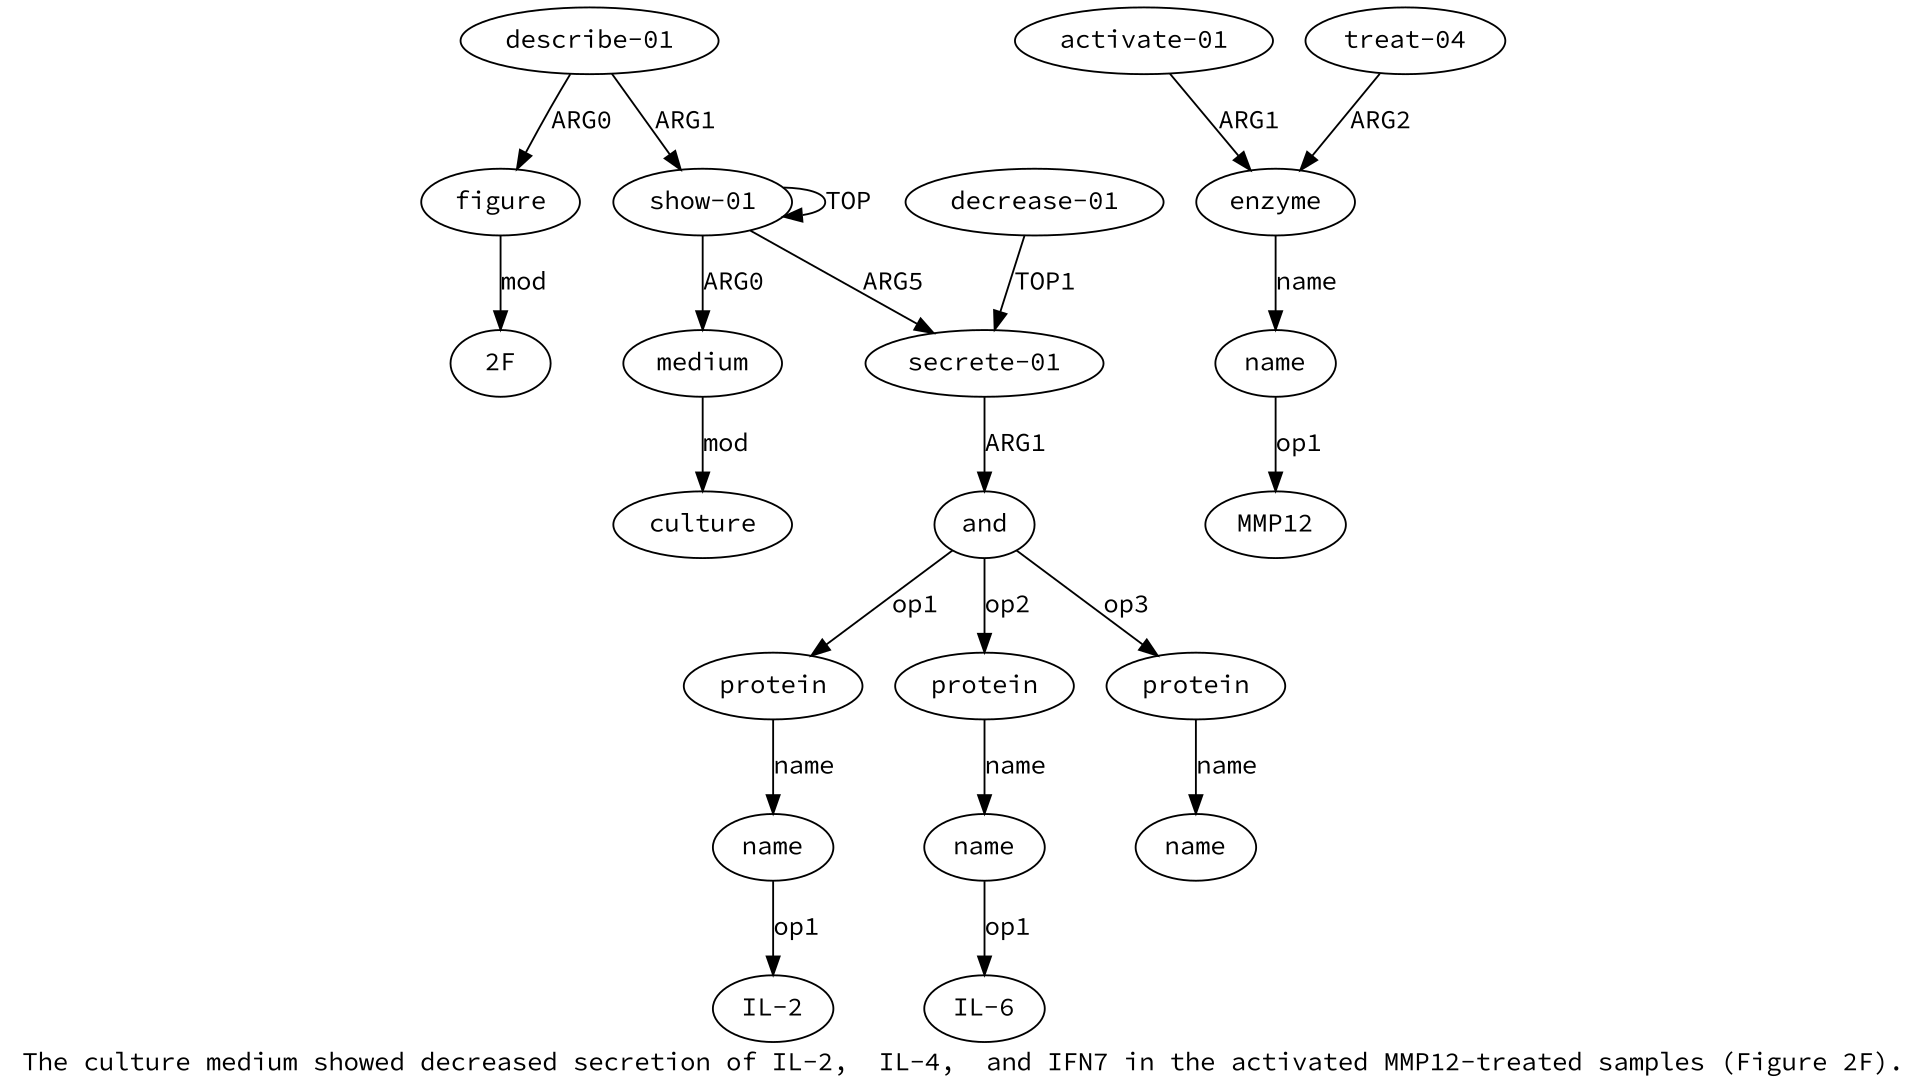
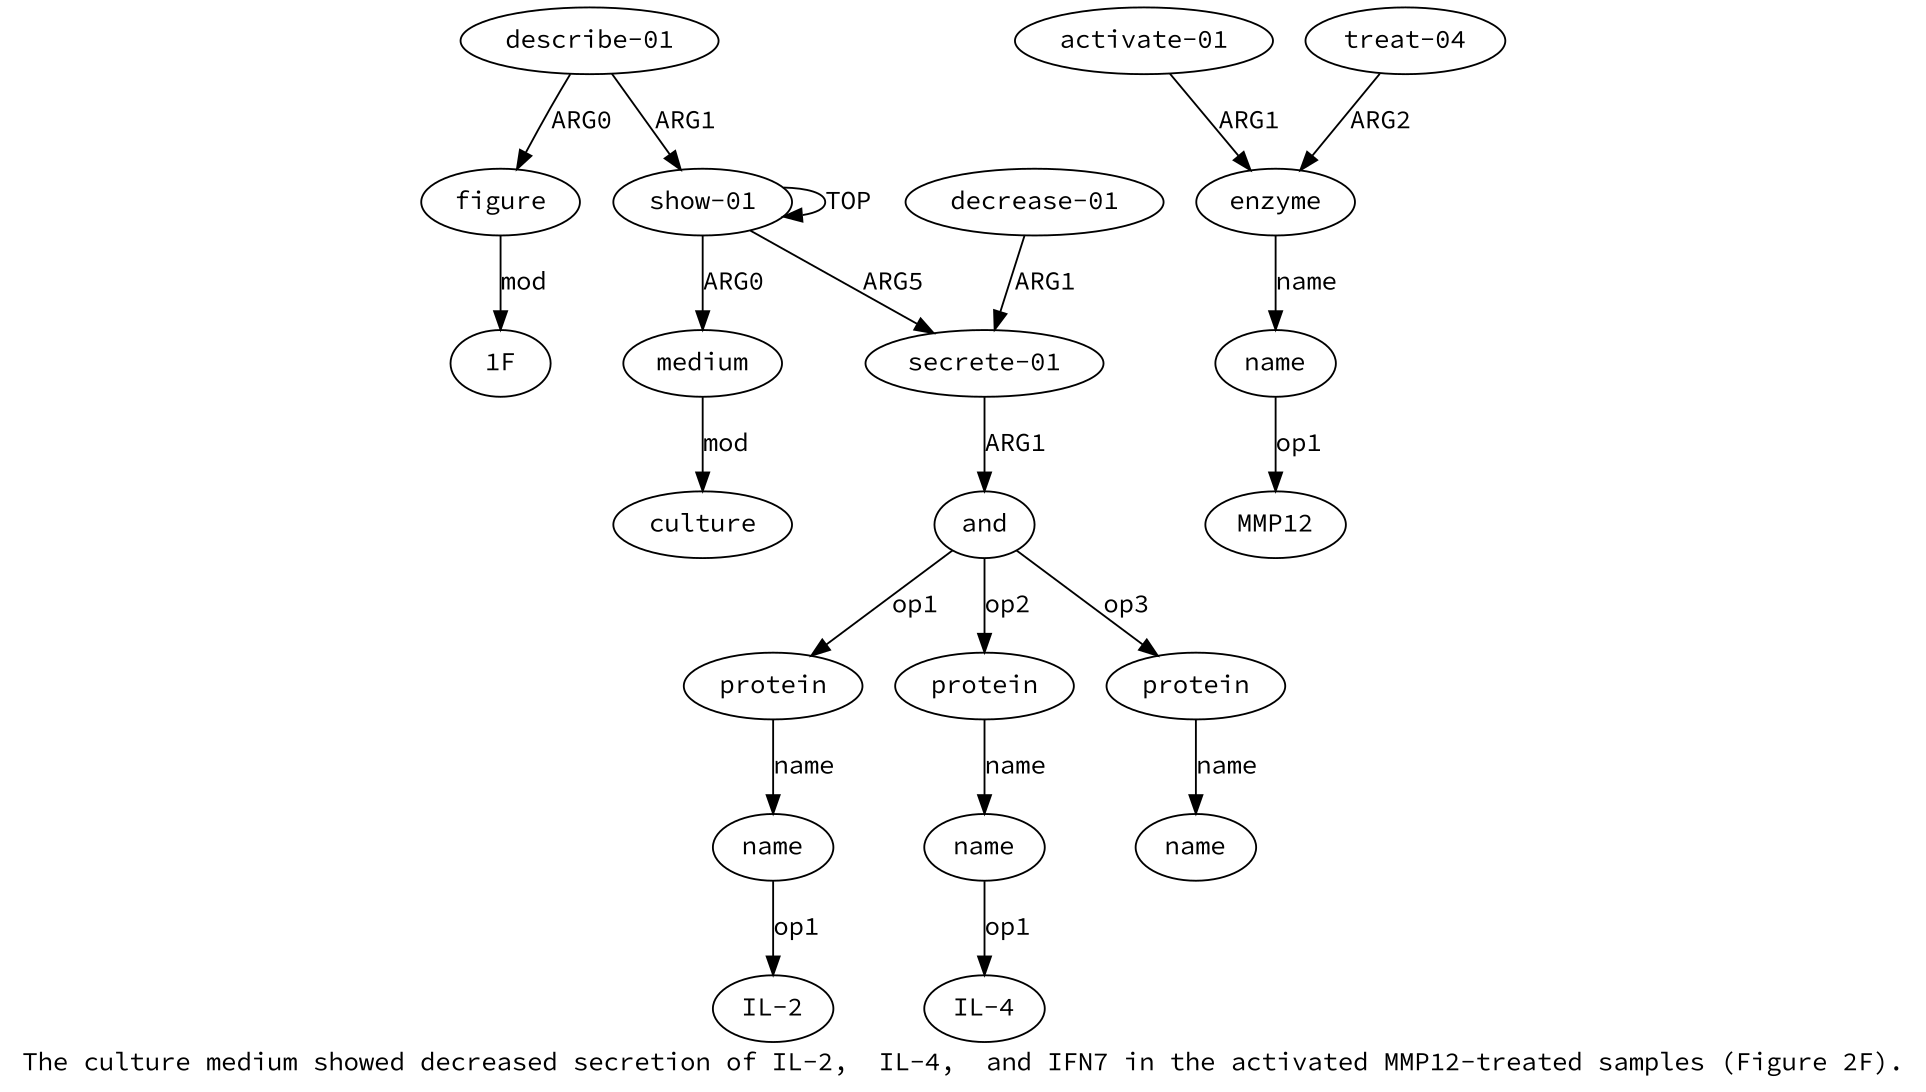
(1046, 283) -> (1046, 283)
(501, 363) -> (501, 363)
(985, 1009) -> (985, 1009)
